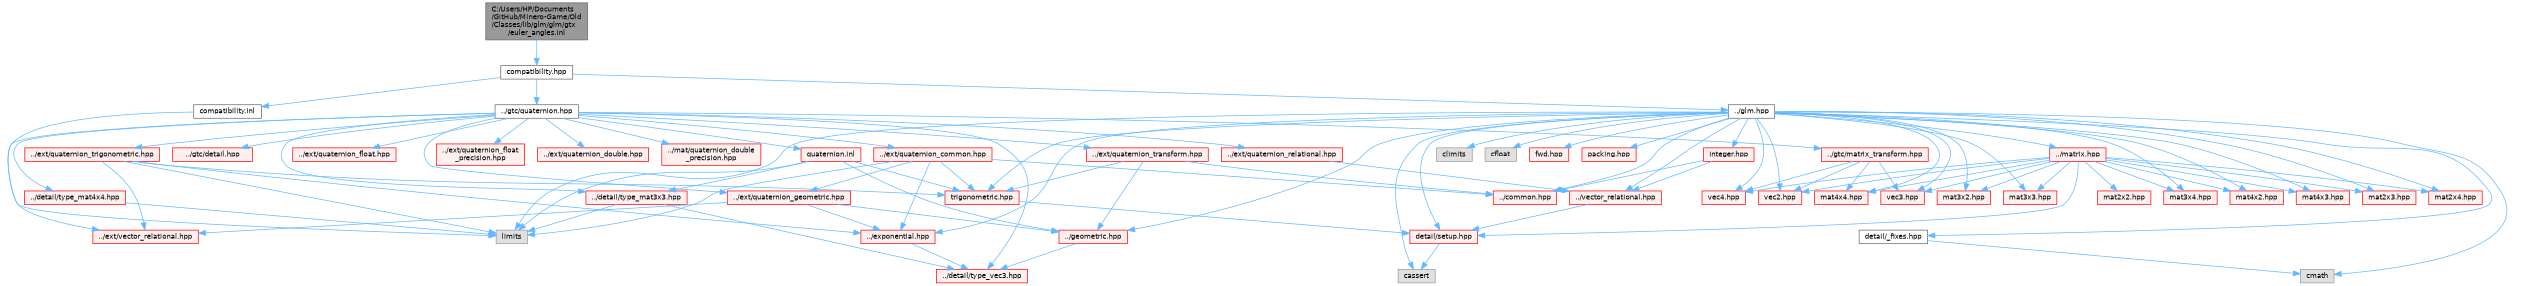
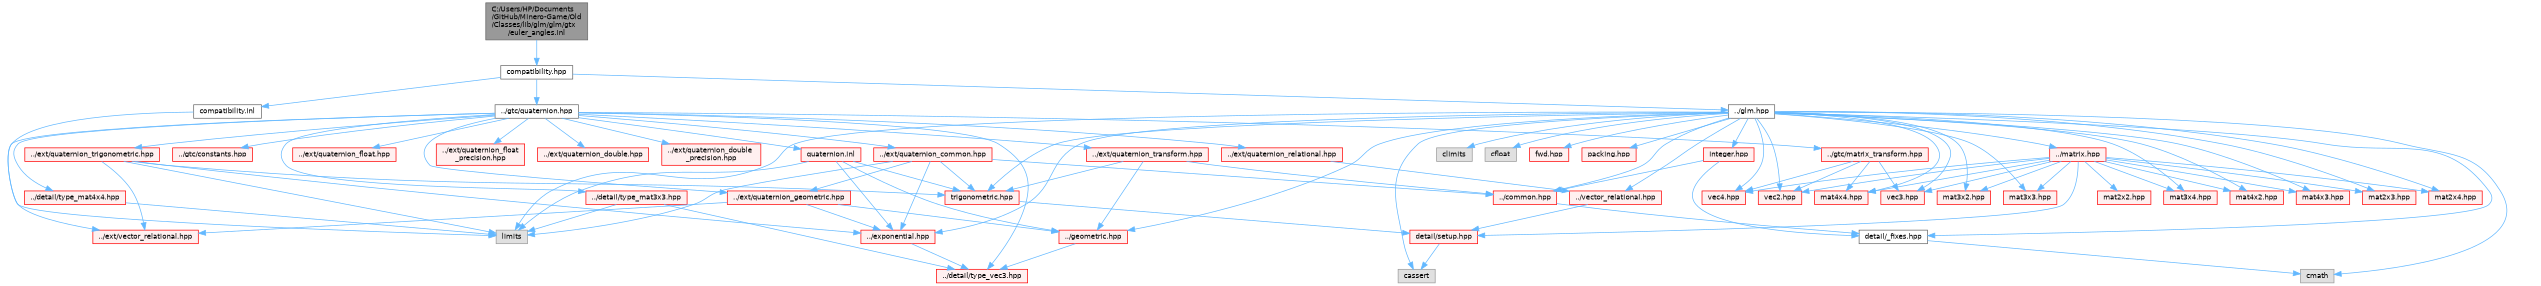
(1536, 123) -> none
(213, 155) -> (213, 155)
(711, 155) -> (711, 155)
(1675, 175) -> (1713, 215)
(742, 176) -> (865, 196)
none -> (1704, 220)
